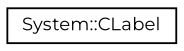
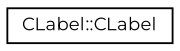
(92, 26) -> (90, 26)
